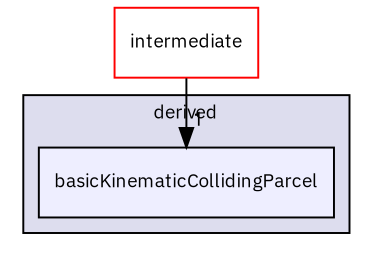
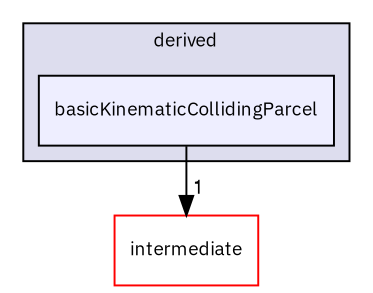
(186, 107) -> (186, 174)
